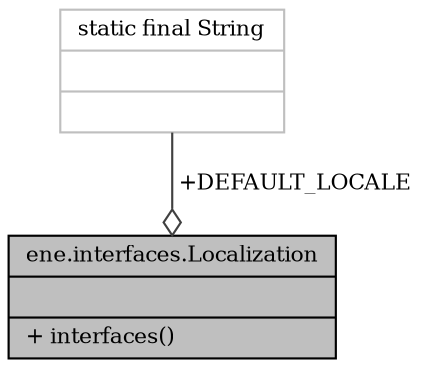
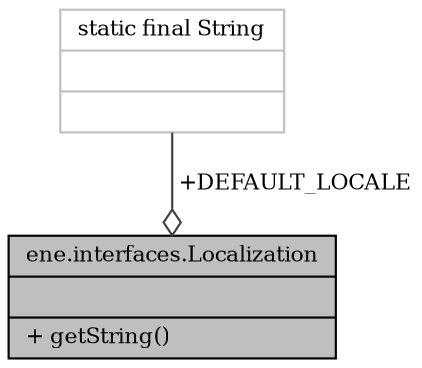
(101, 337) -> (98, 337)
